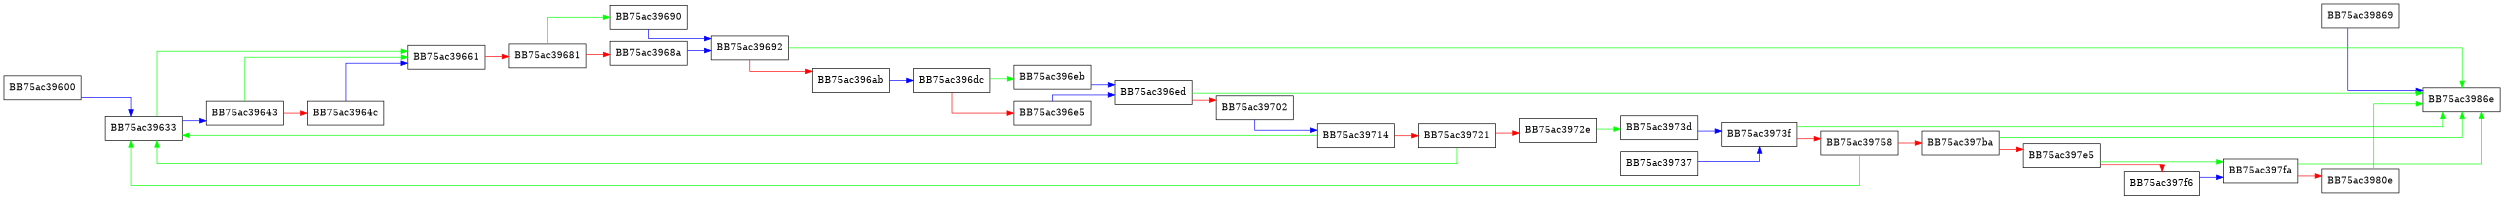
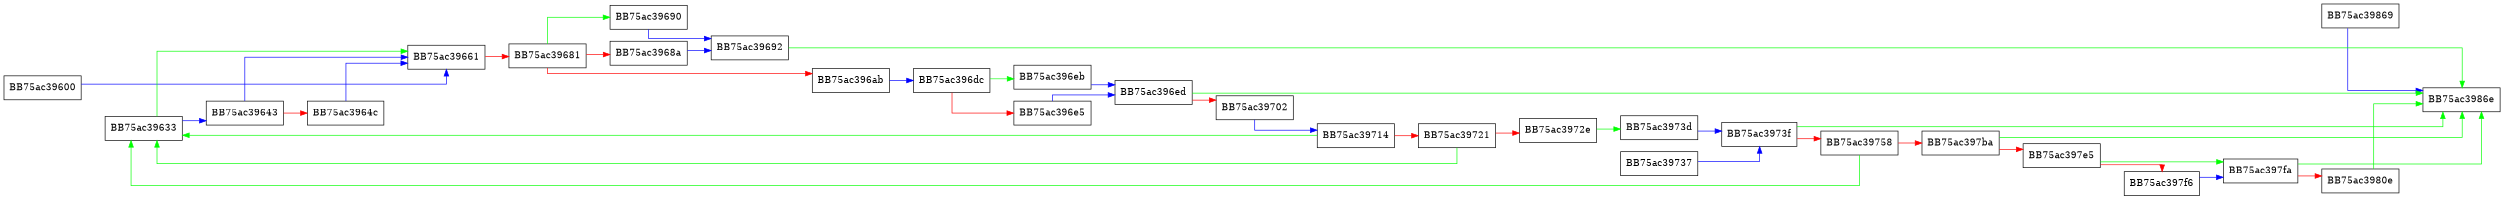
(301, 57) -> (301, 57)
(772, 71) -> (674, 74)
(112, 97) -> (268, 84)
